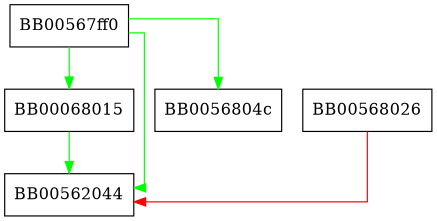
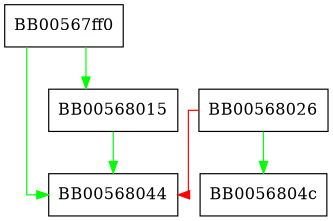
(203, 19) -> (263, 147)
(69, 110) -> (113, 110)
(69, 195) -> (113, 195)
